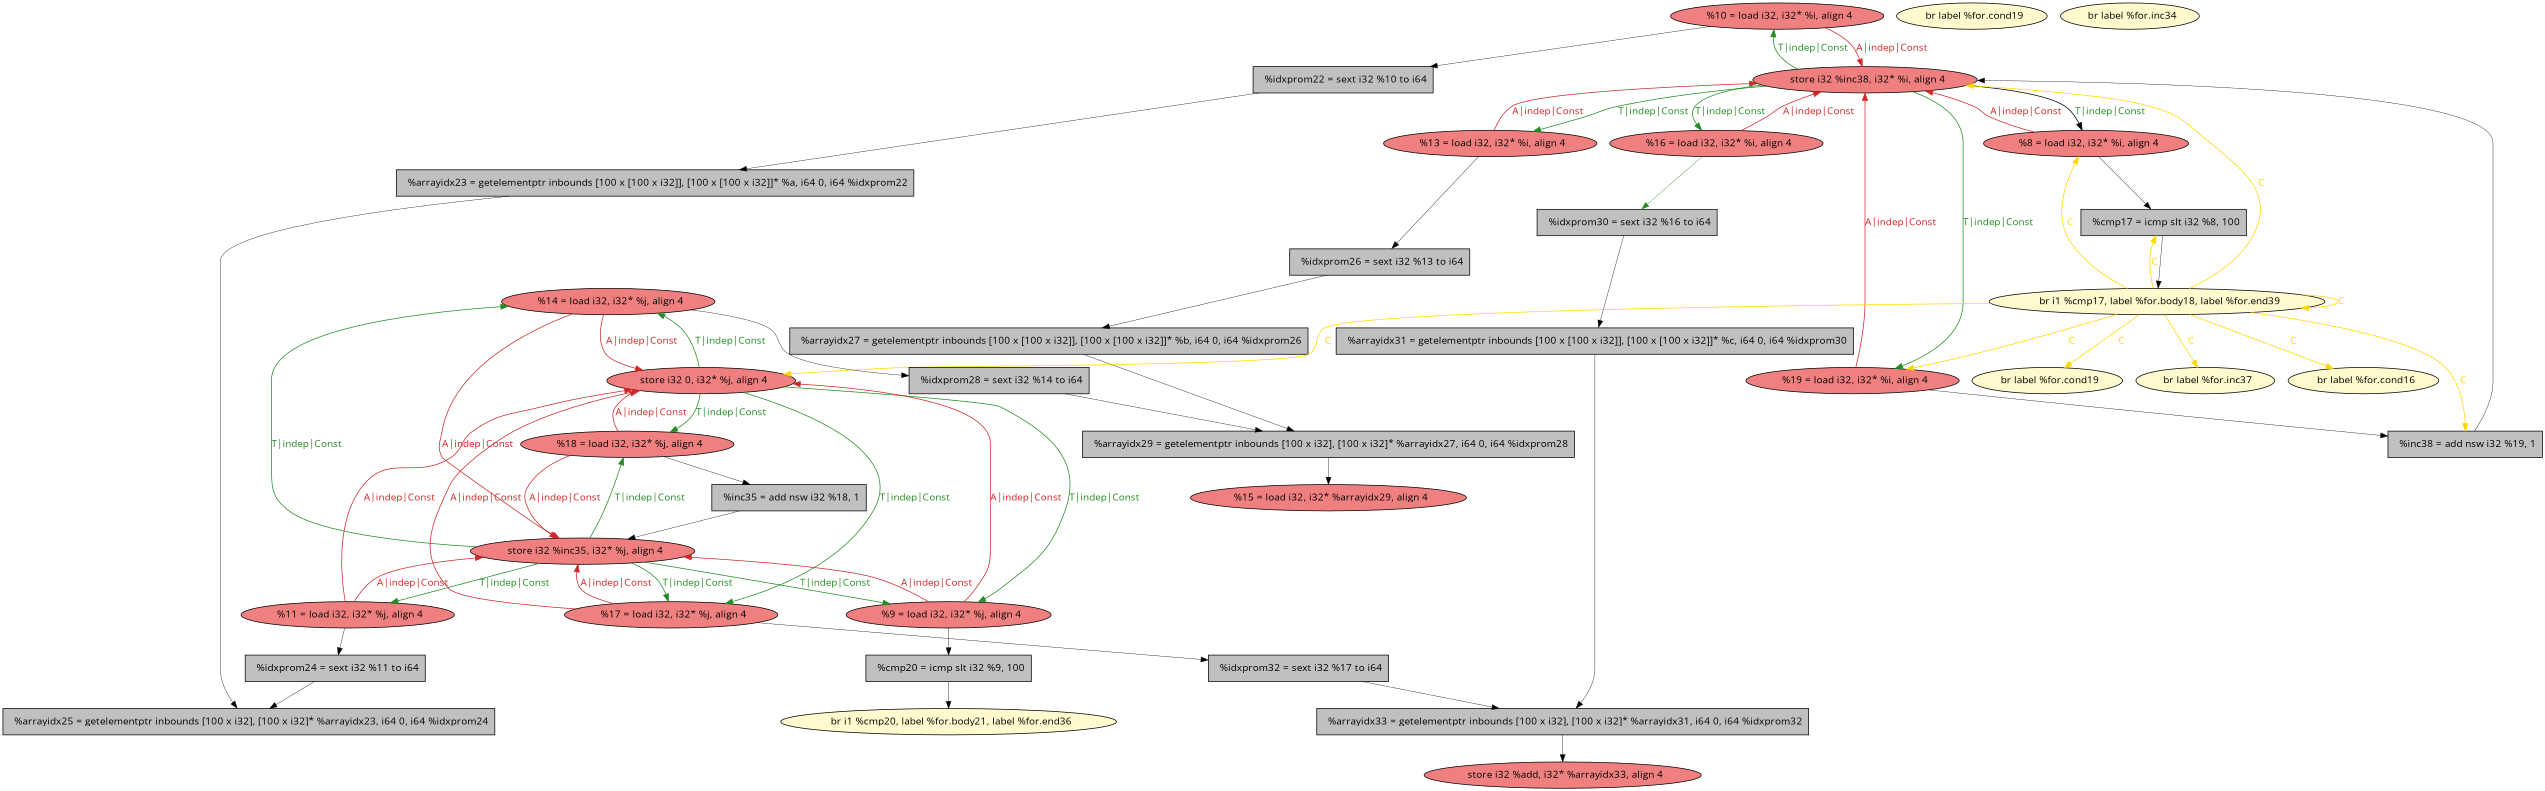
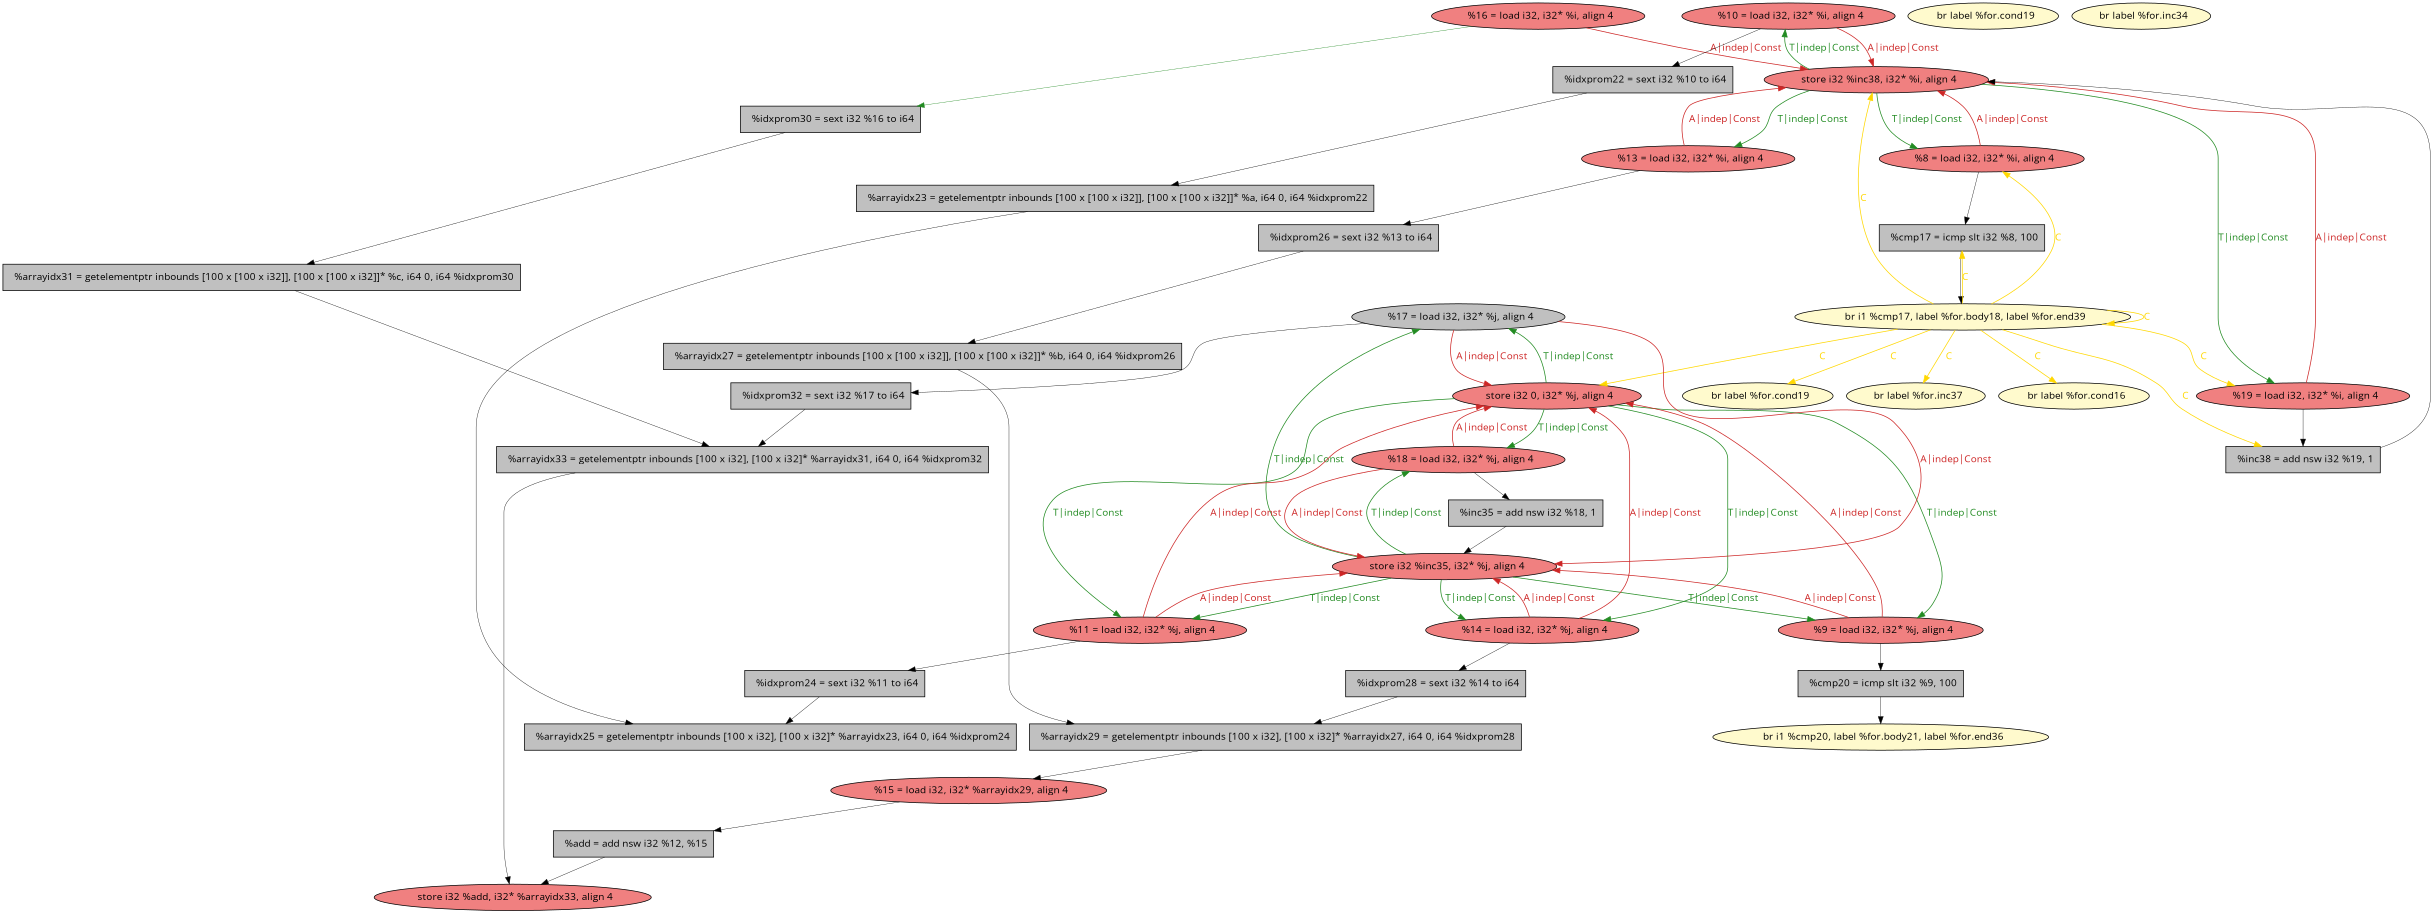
(2034, 95) -> (1886, 125)
(1711, 96) -> none
none -> (1198, 484)
(671, 615) -> (1458, 317)
none -> (633, 844)
